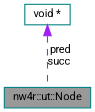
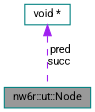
(47, 98) -> (47, 98)
